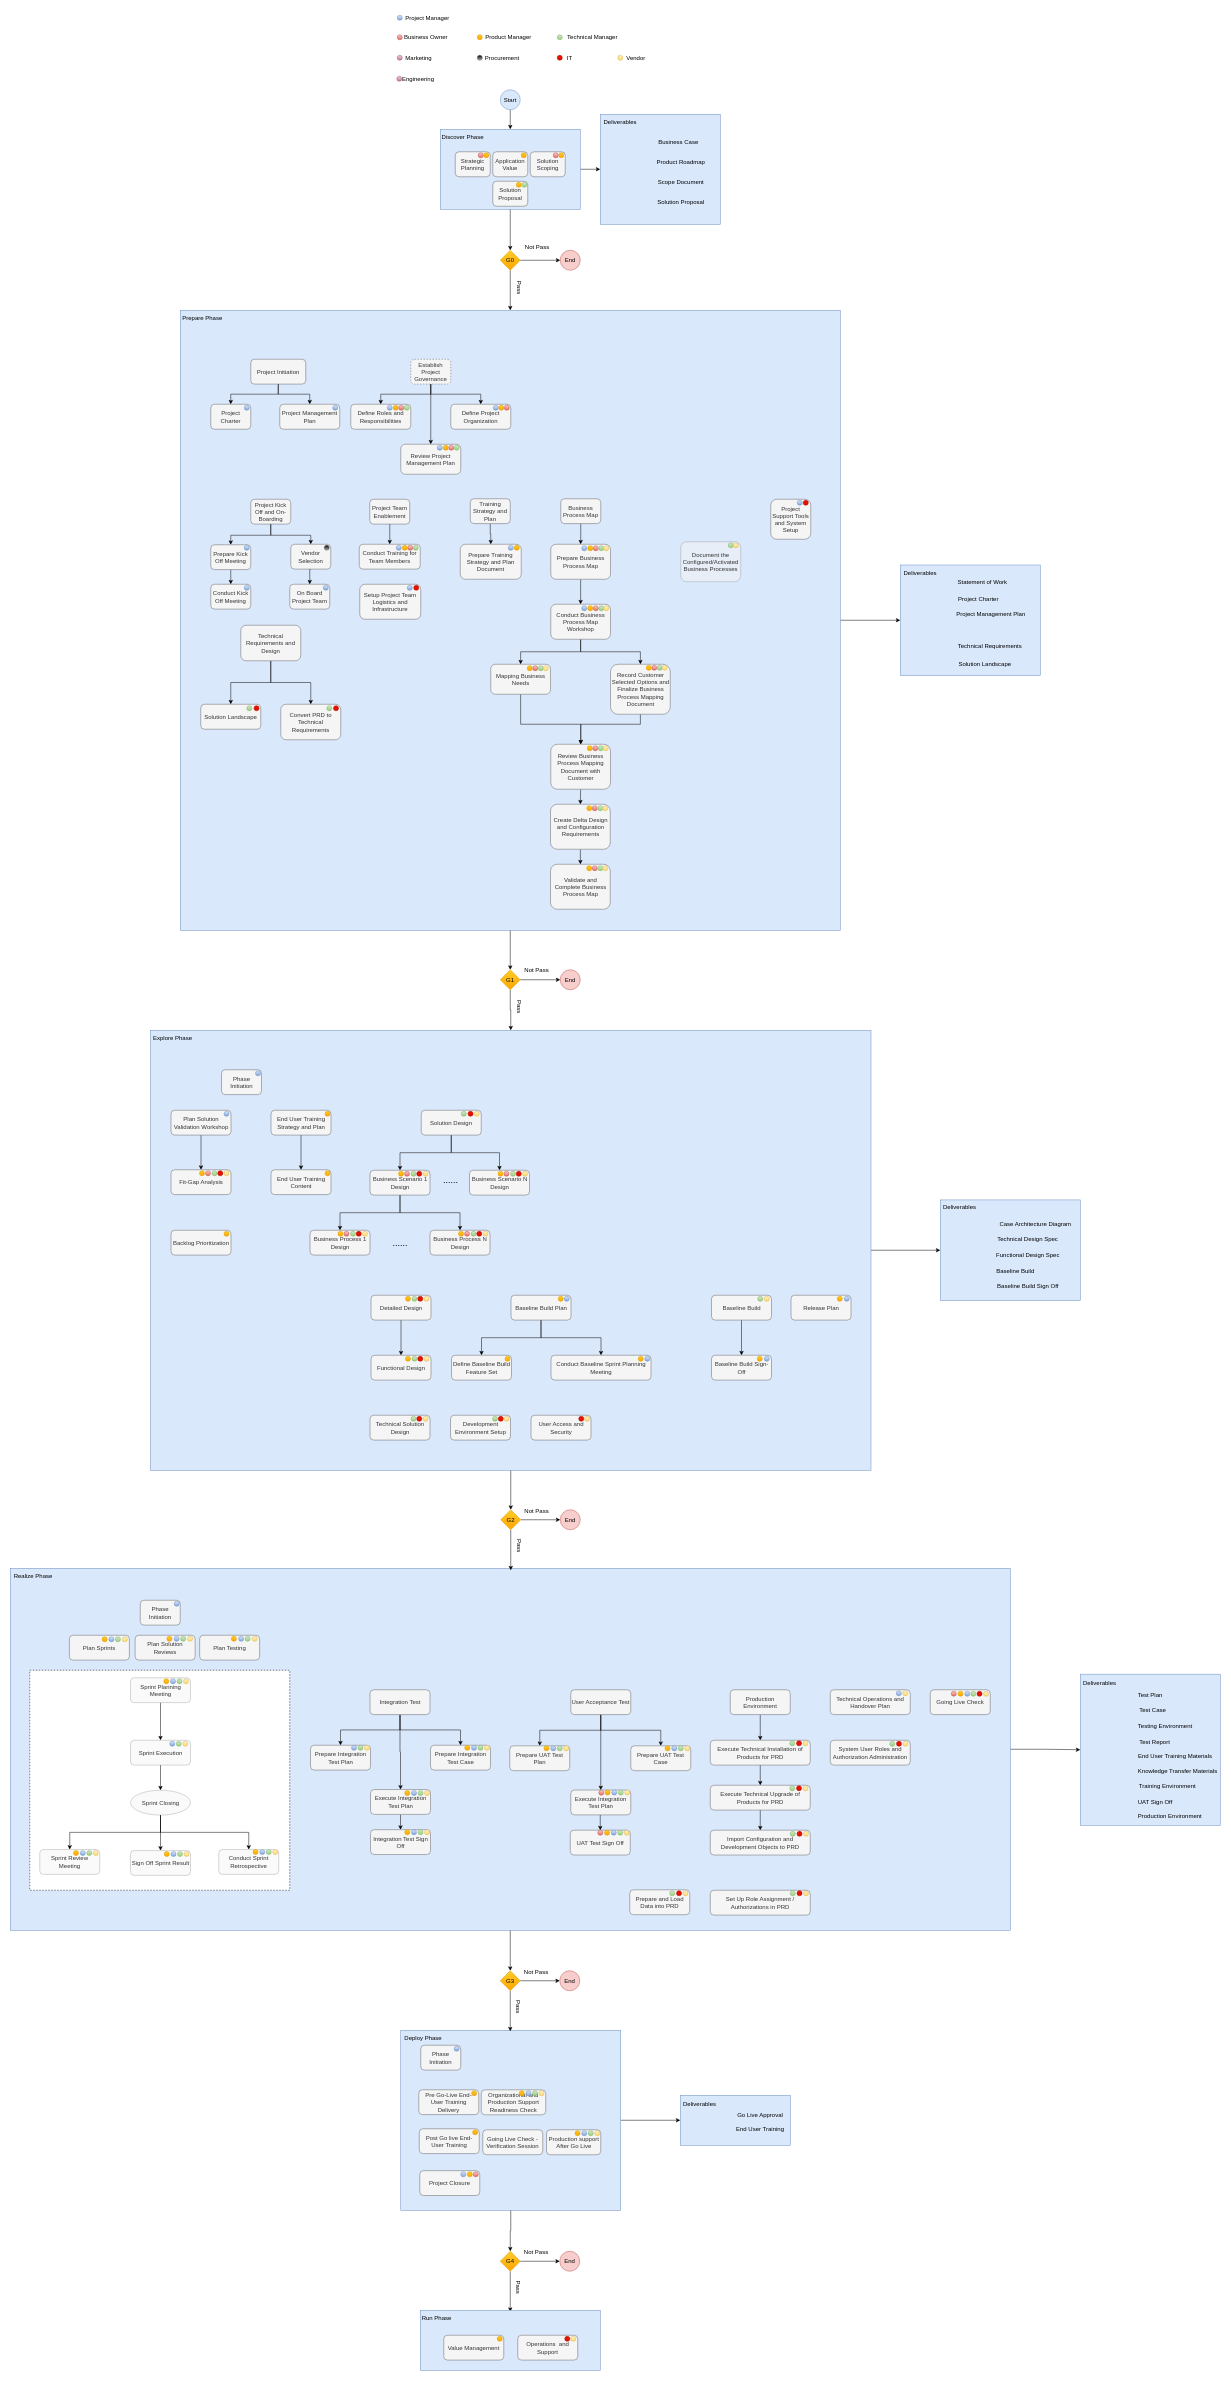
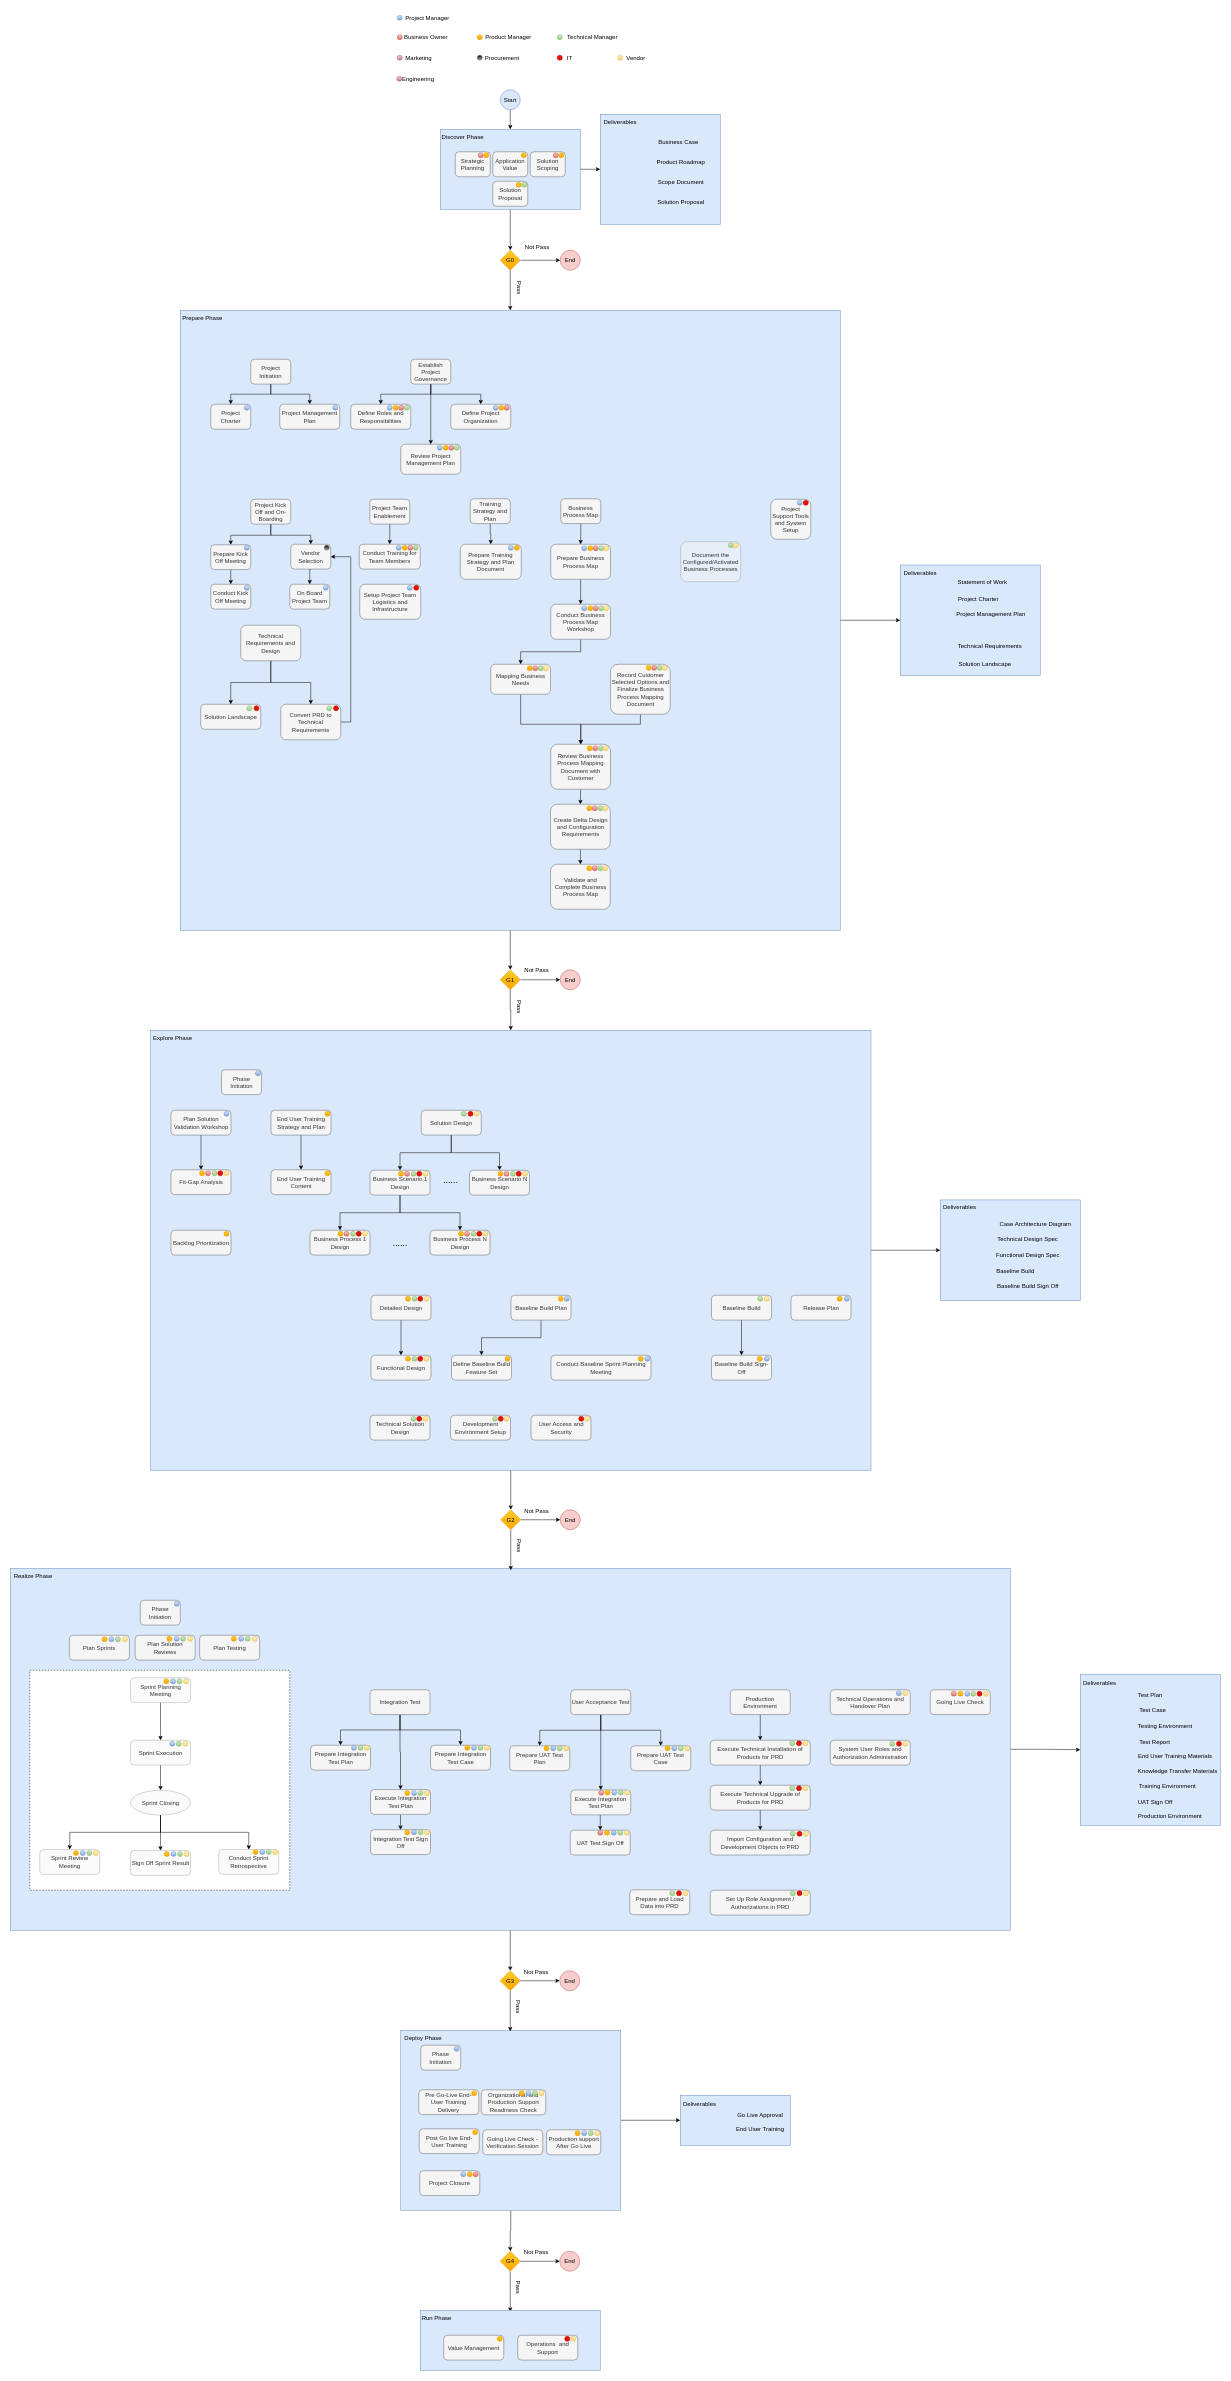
(278, 372) -> (271, 372)
(431, 372) -> (431, 372)
none -> (335, 557)
(640, 659) -> none
(601, 1350) -> none
